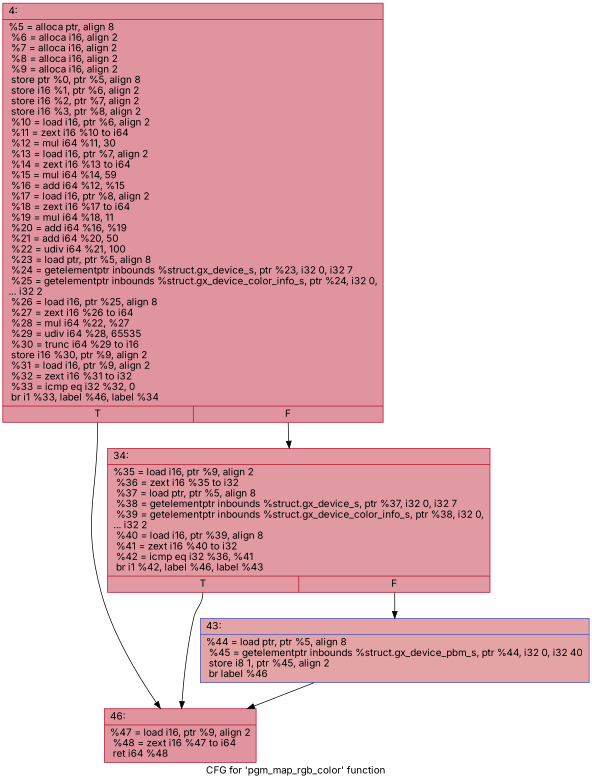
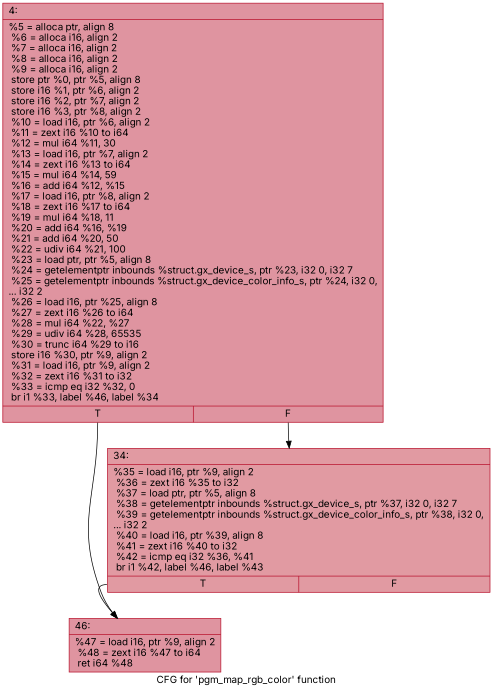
(395, 651) -> none
